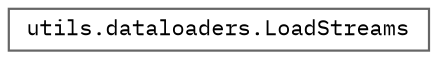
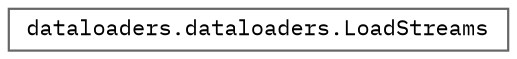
(219, 30) -> (258, 30)
